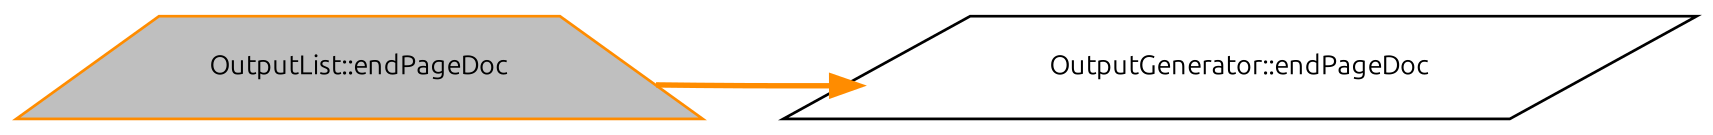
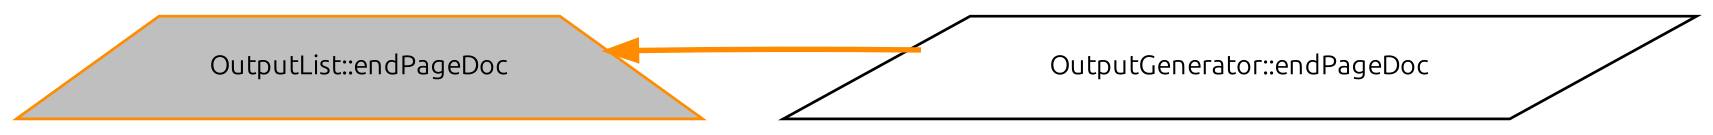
(744, 86) -> (779, 49)
